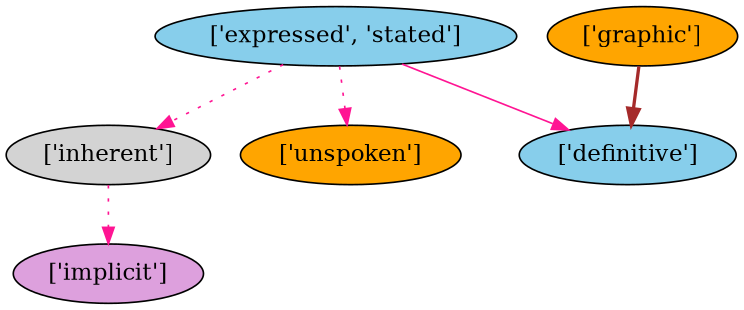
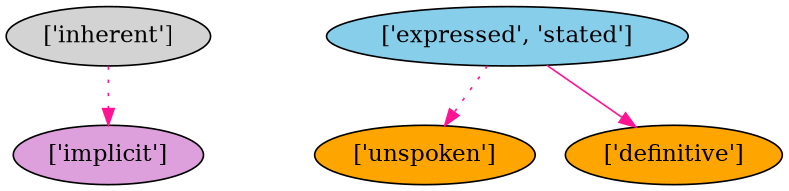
(643, 36) -> none
(228, 93) -> none
(628, 155) -> (674, 155)
